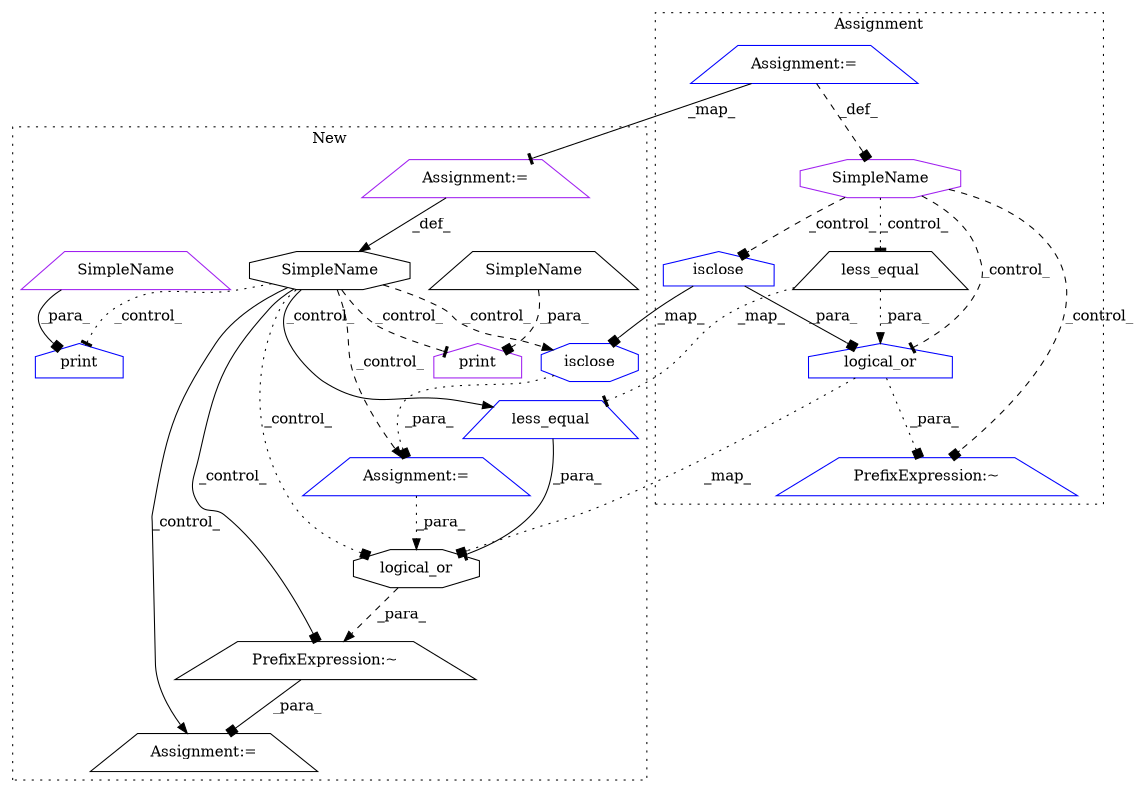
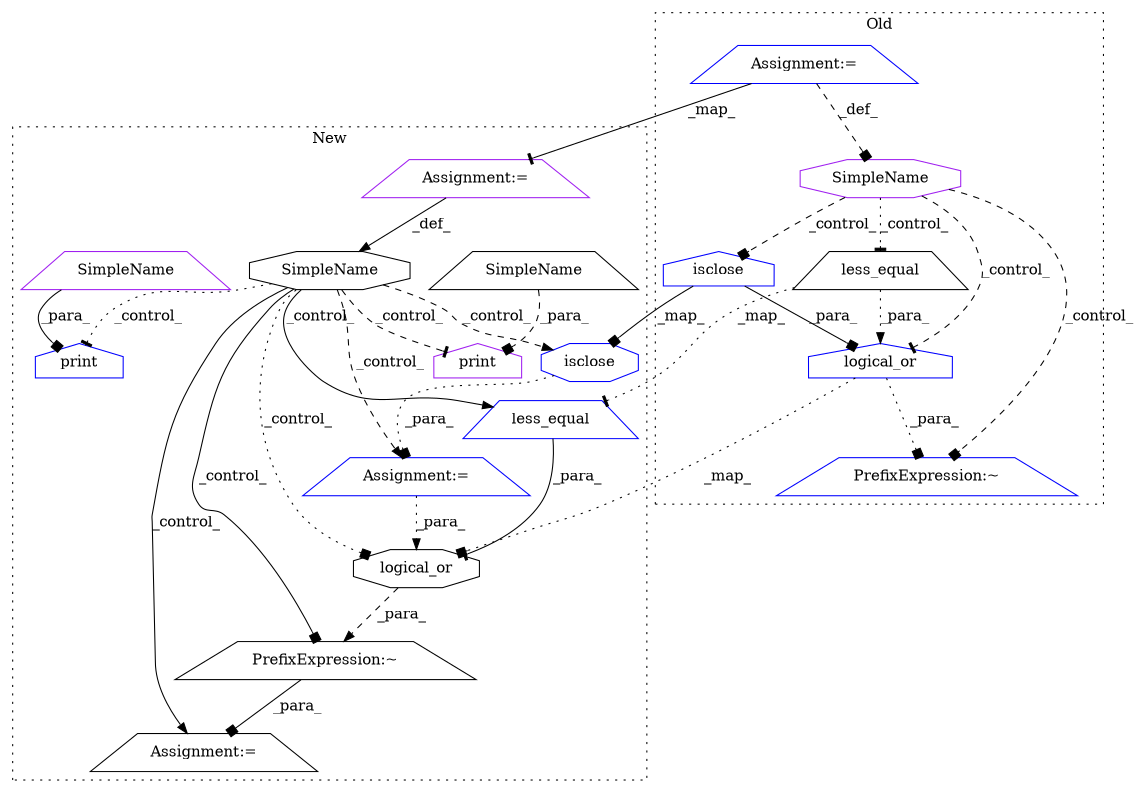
(879, 25) -> (879, 25)
